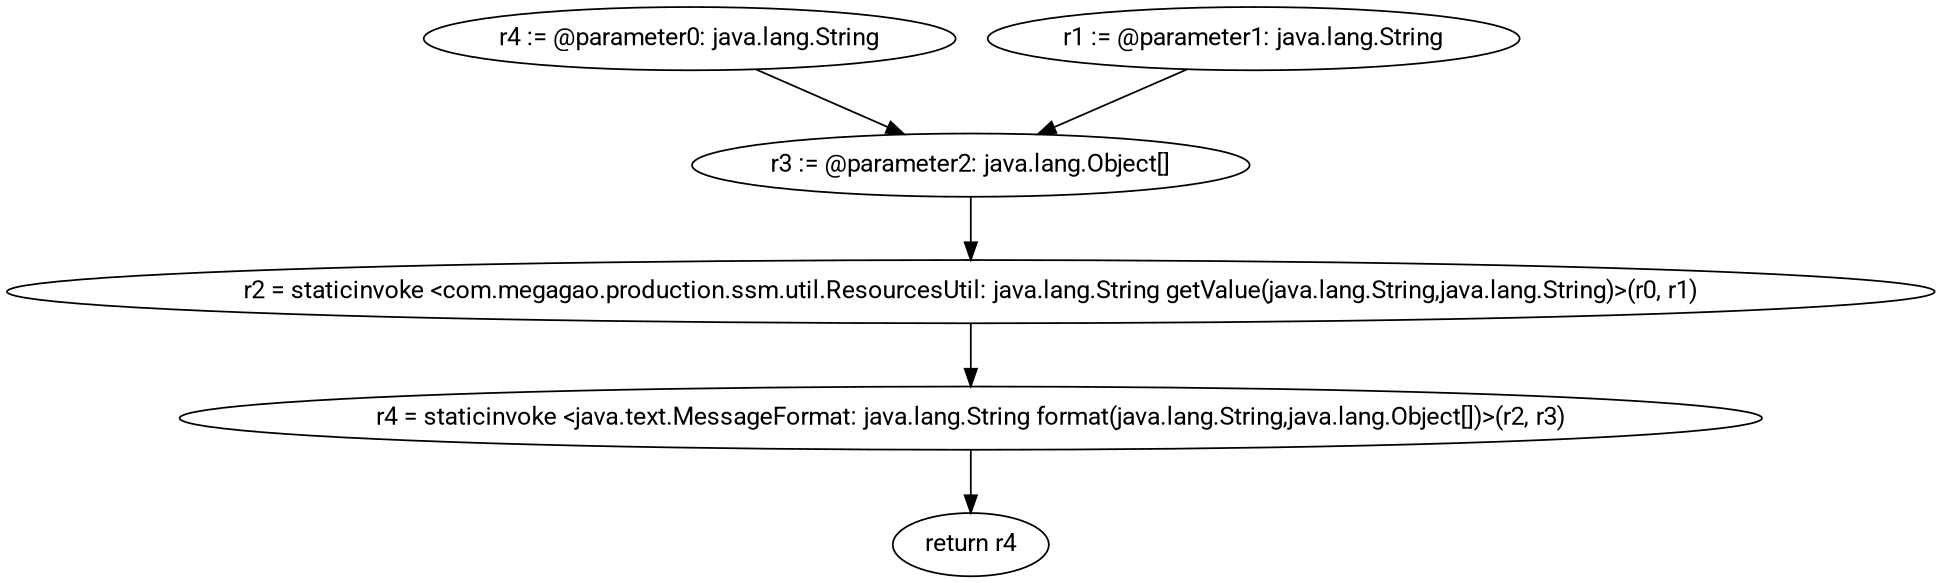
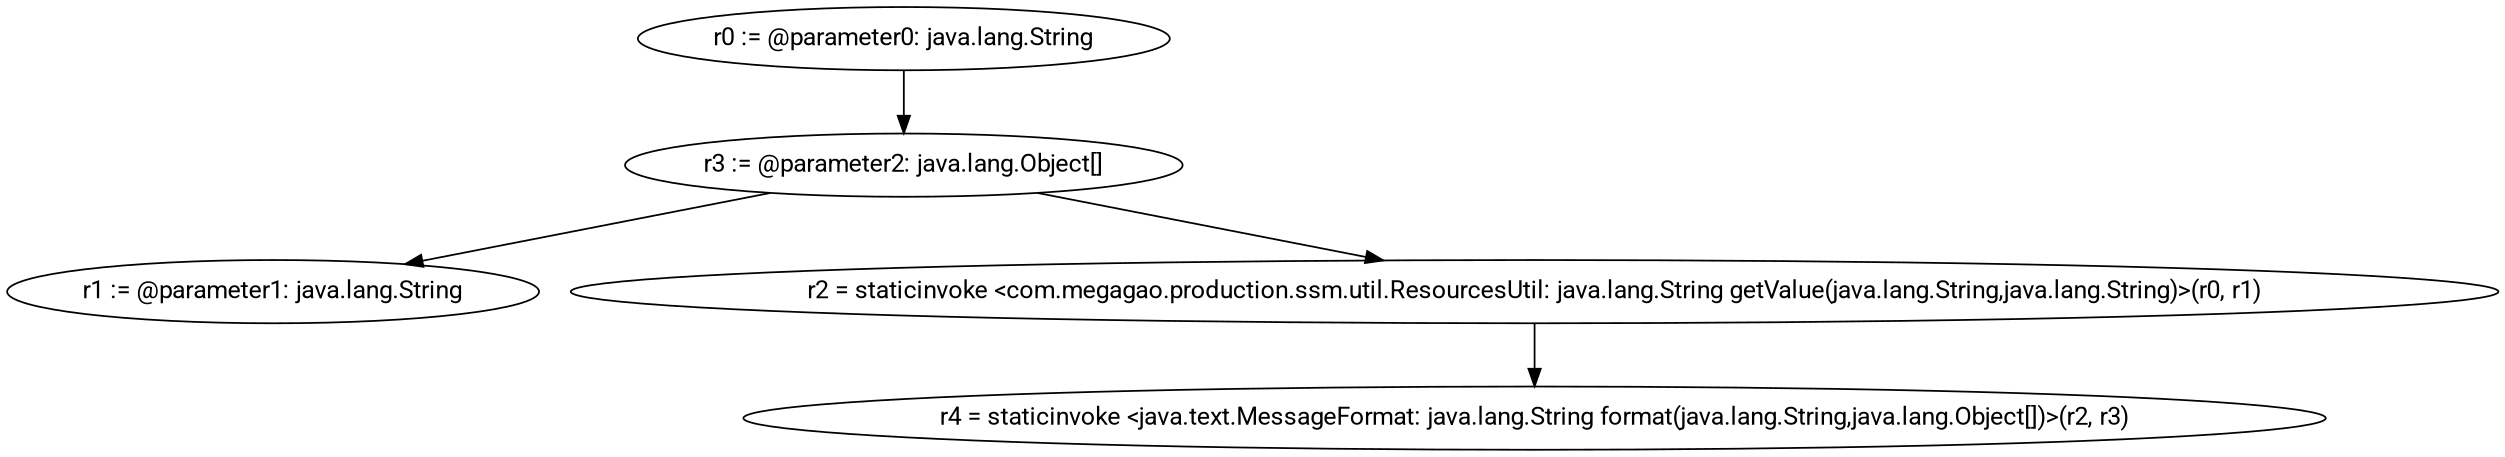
(690, 39) -> (904, 39)
(1120, 98) -> (596, 227)
(971, 545) -> none
